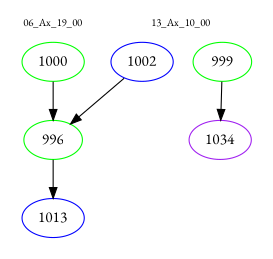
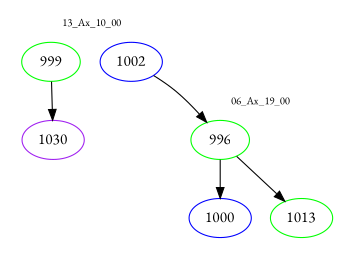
(53, 62) -> (220, 218)
(53, 96) -> (220, 174)
(220, 140) -> (53, 140)
(53, 218) -> (302, 218)
